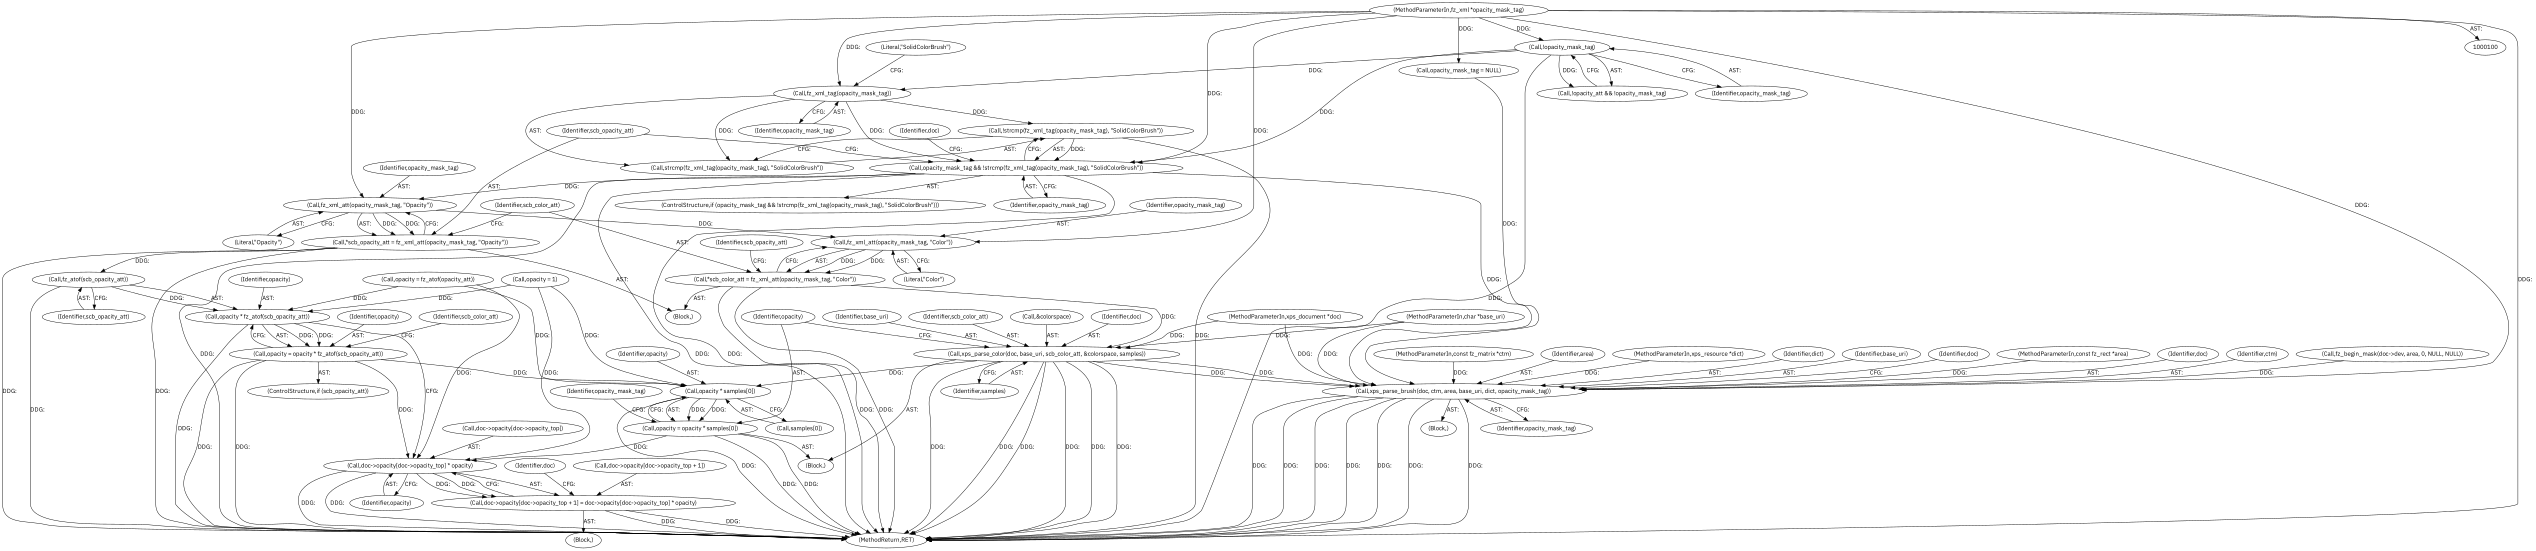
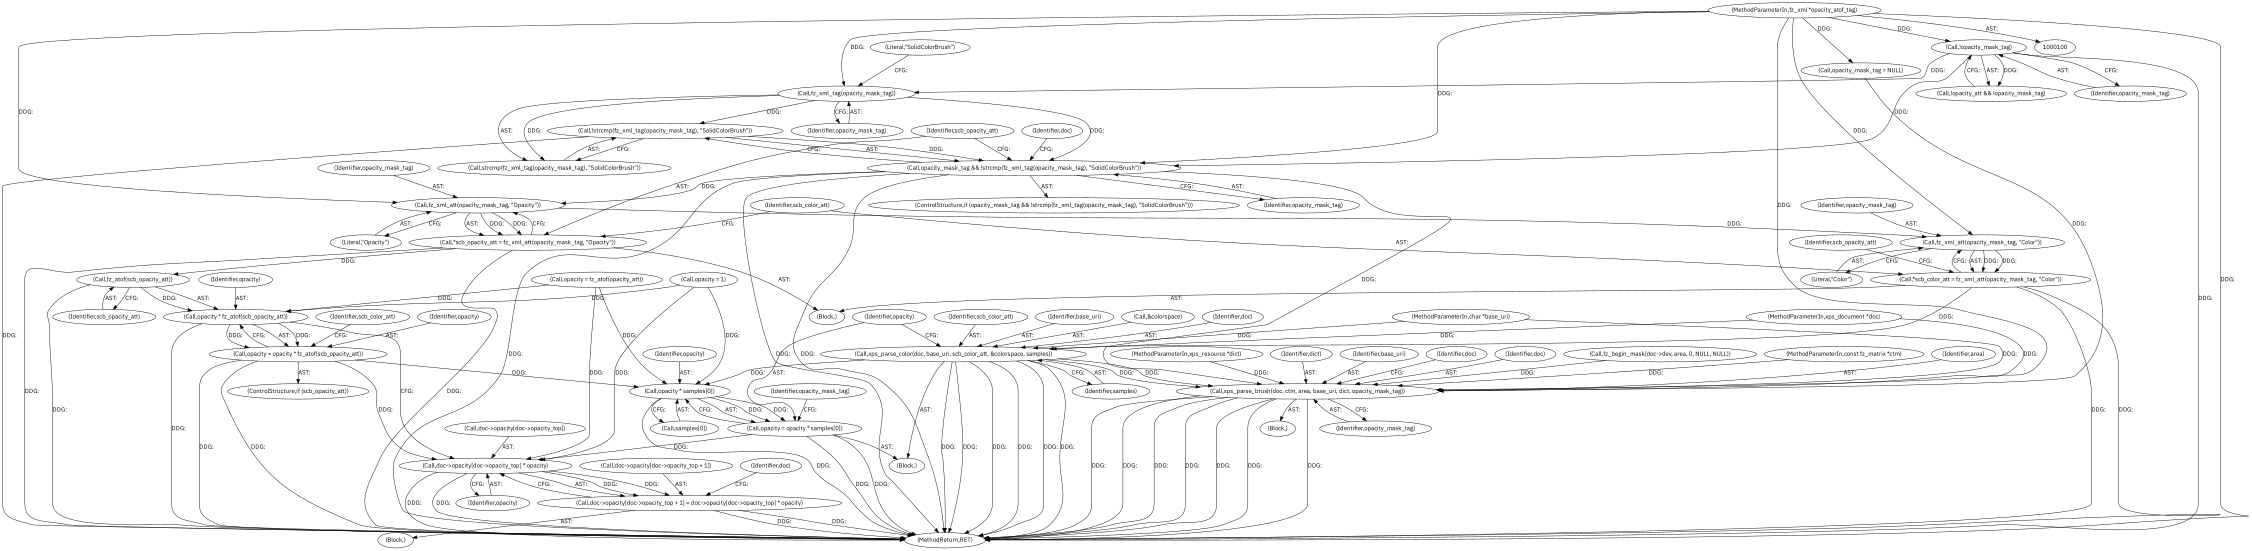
(1459, 10) -> (1795, 10)
(2073, 354) -> none
(2257, 354) -> none
